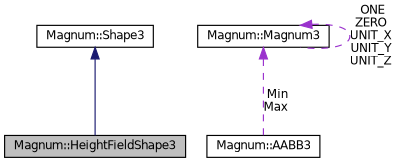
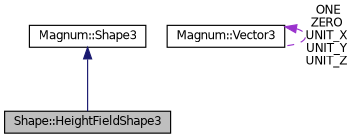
(263, 36) -> (226, 36)
(95, 146) -> (88, 122)
(263, 146) -> none
